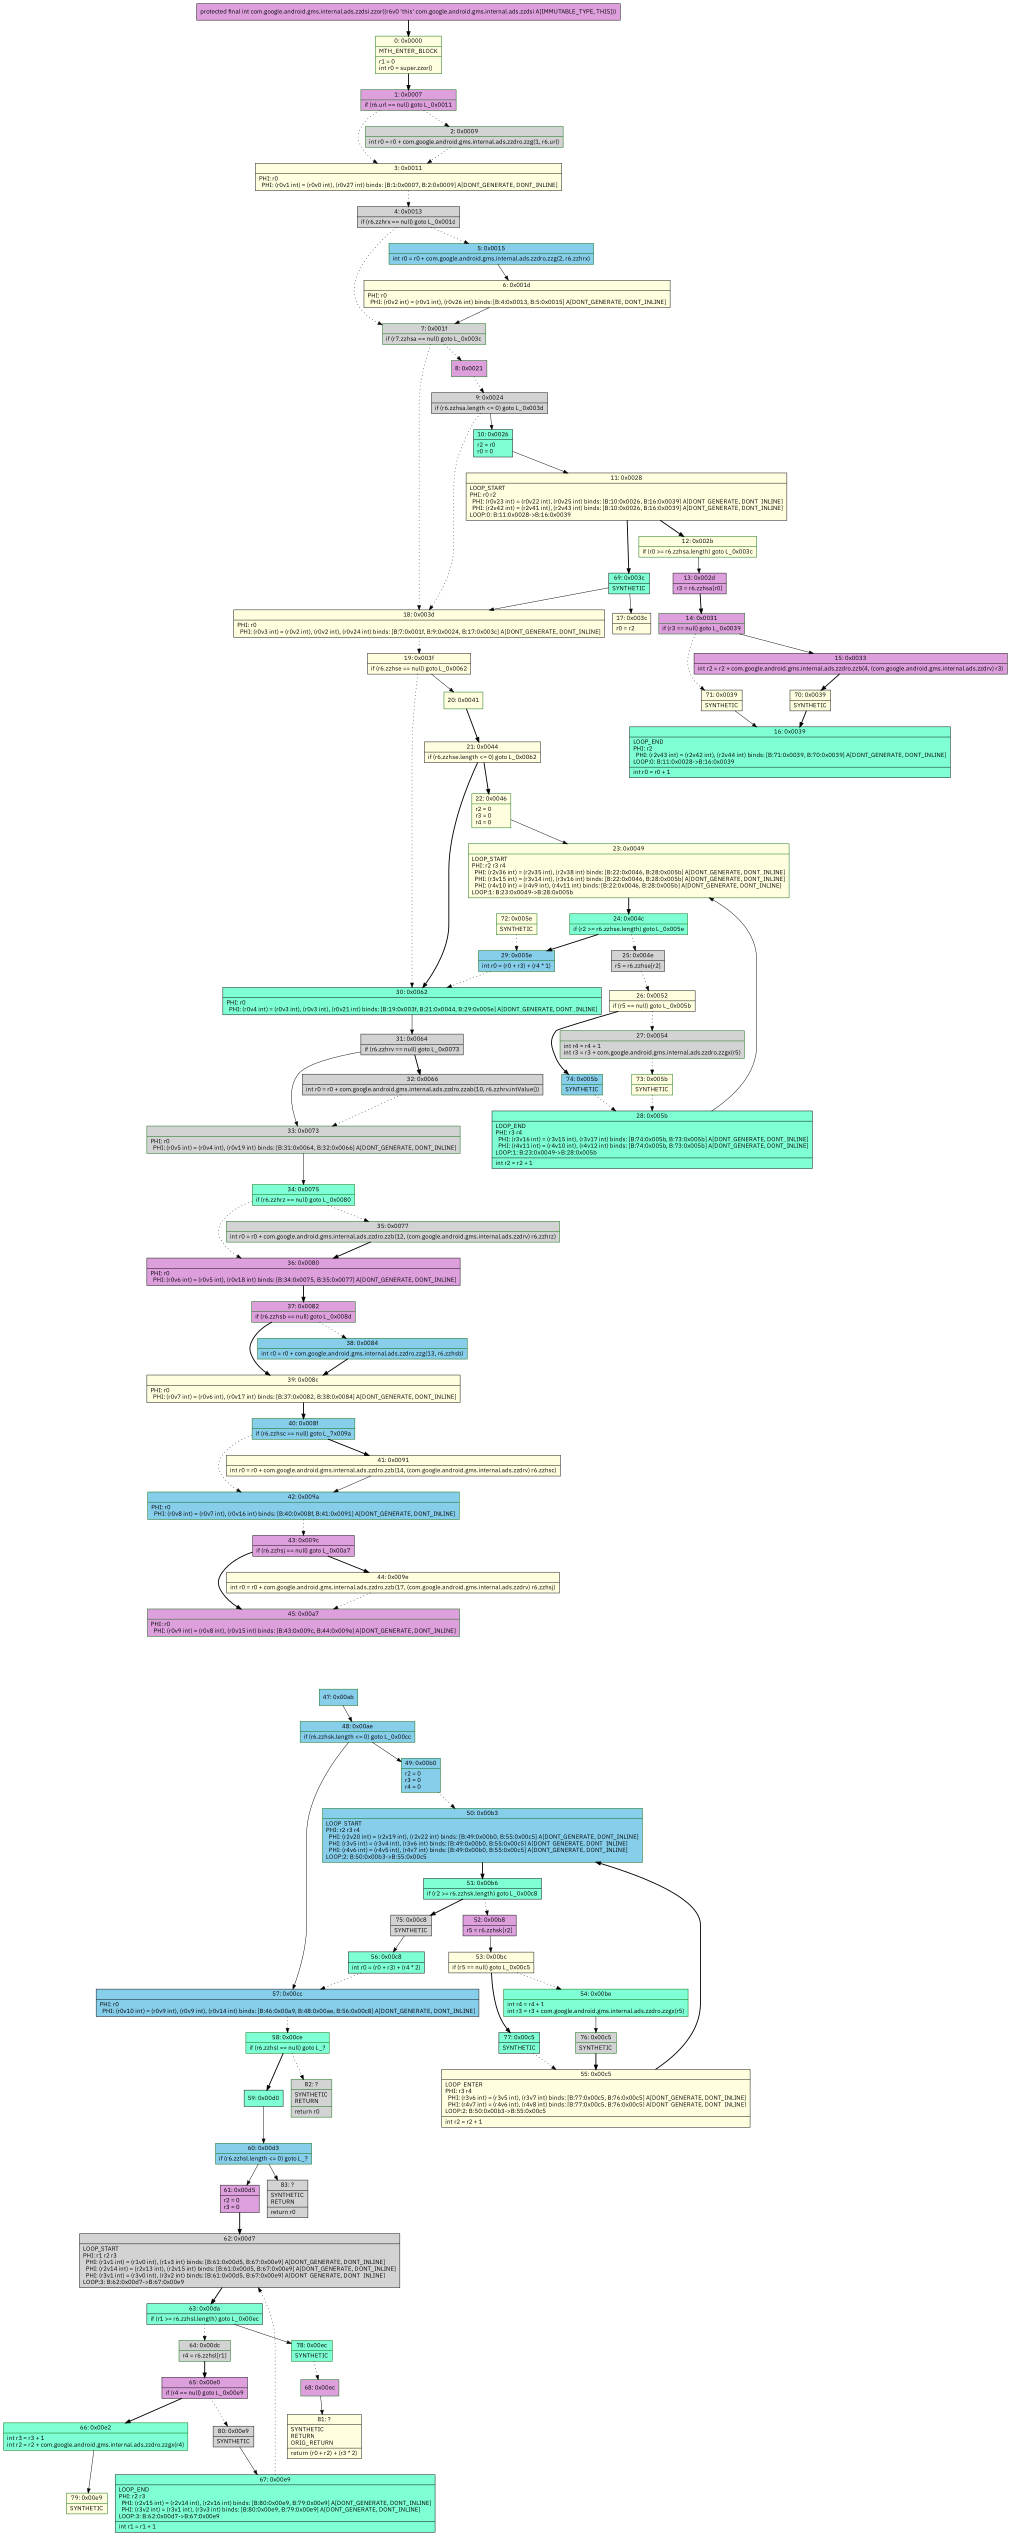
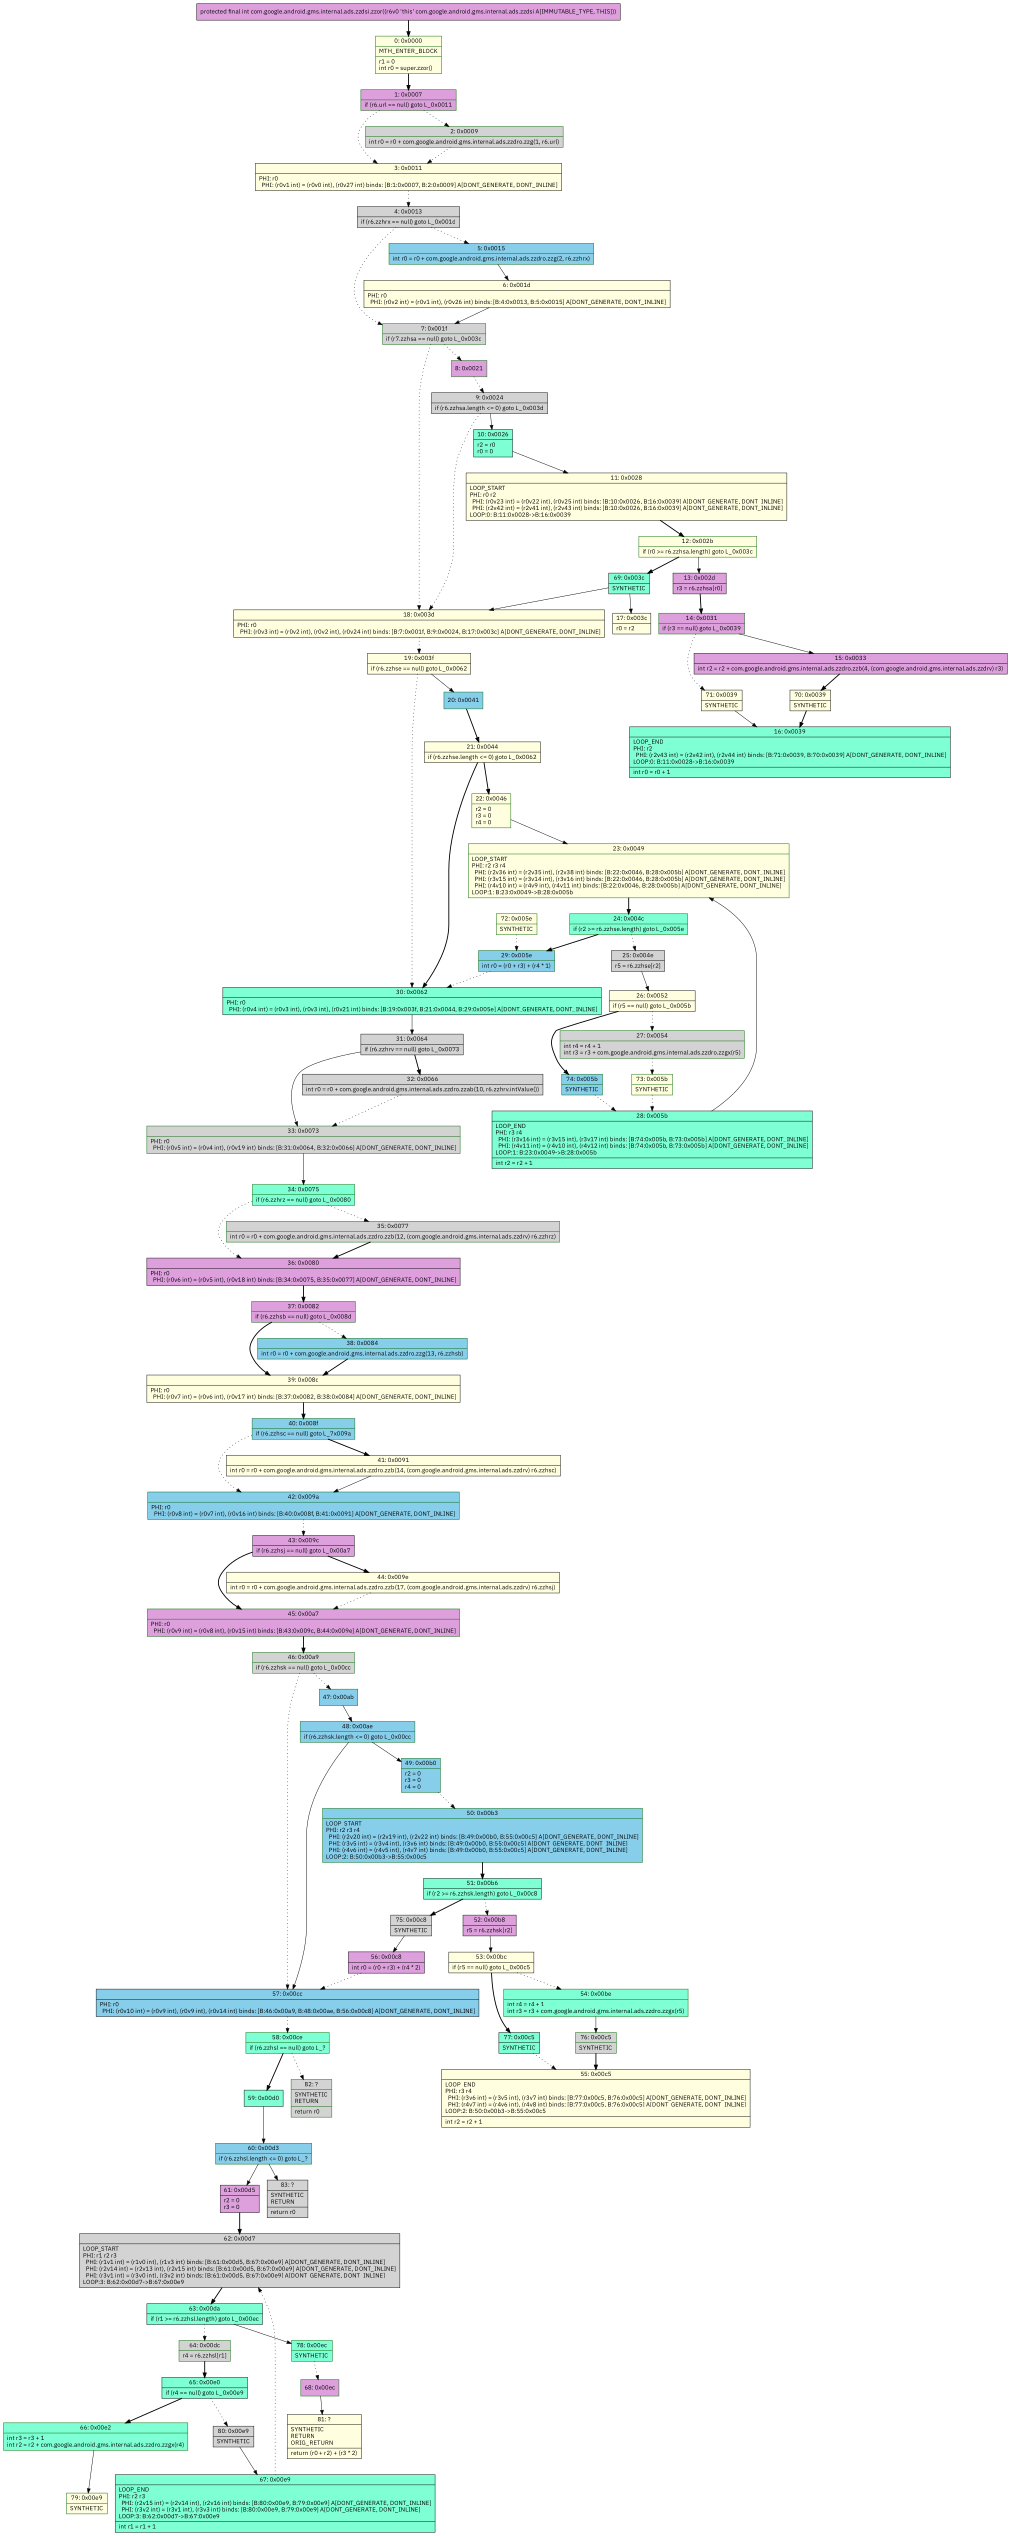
(628, 544) -> (665, 564)
(463, 700) -> (463, 700)
(644, 979) -> (644, 979)
none -> (303, 1663)
(700, 1945) -> none
(386, 1963) -> (386, 1963)
(464, 2085) -> (461, 2085)
(205, 2388) -> (205, 2388)
